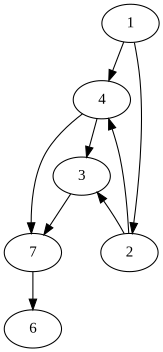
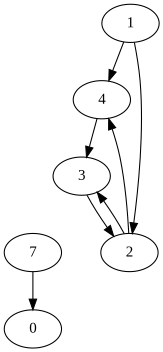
(42, 161) -> none
(60, 210) -> (97, 212)
(33, 329) -> (33, 329)
